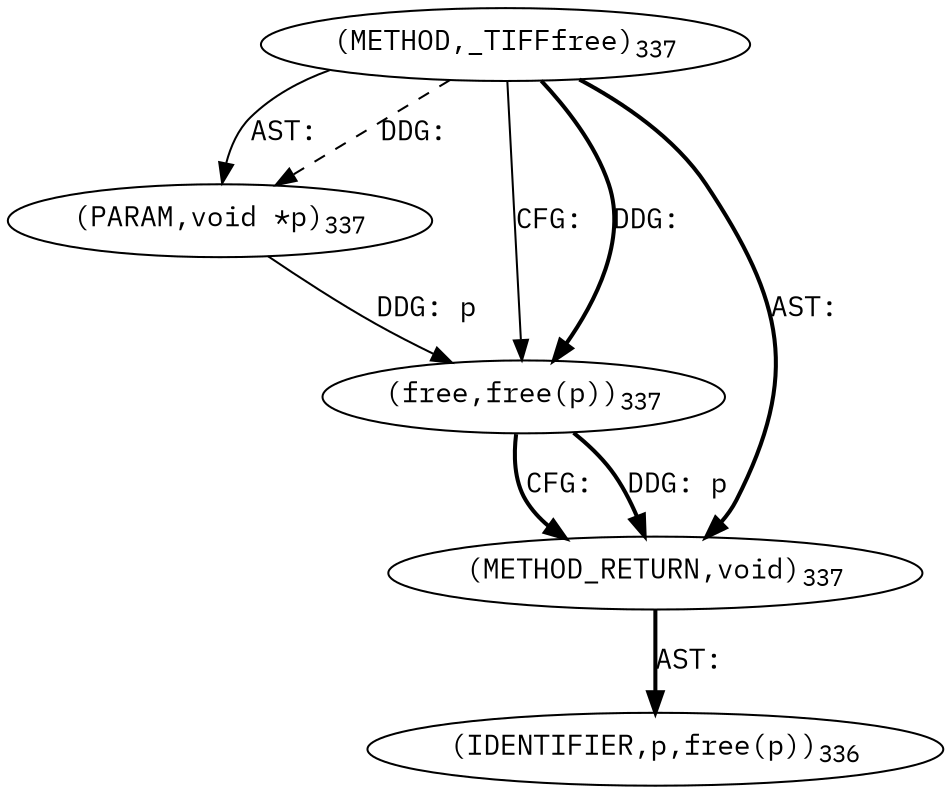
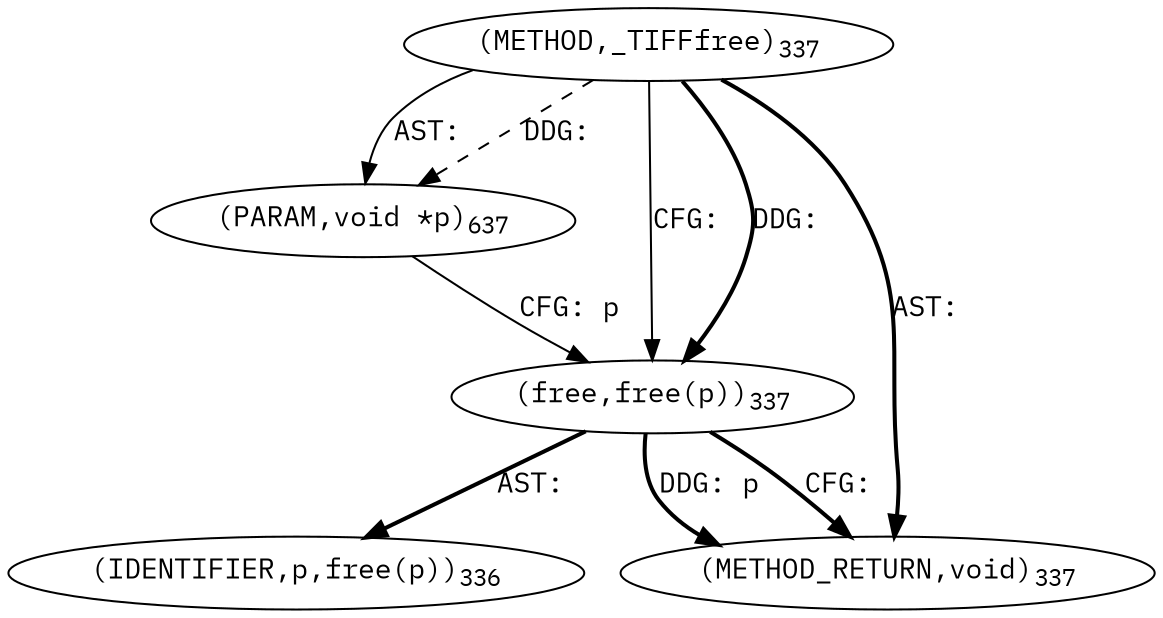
(346, 218) -> (489, 218)
(427, 309) -> (570, 309)
(655, 651) -> (485, 480)
